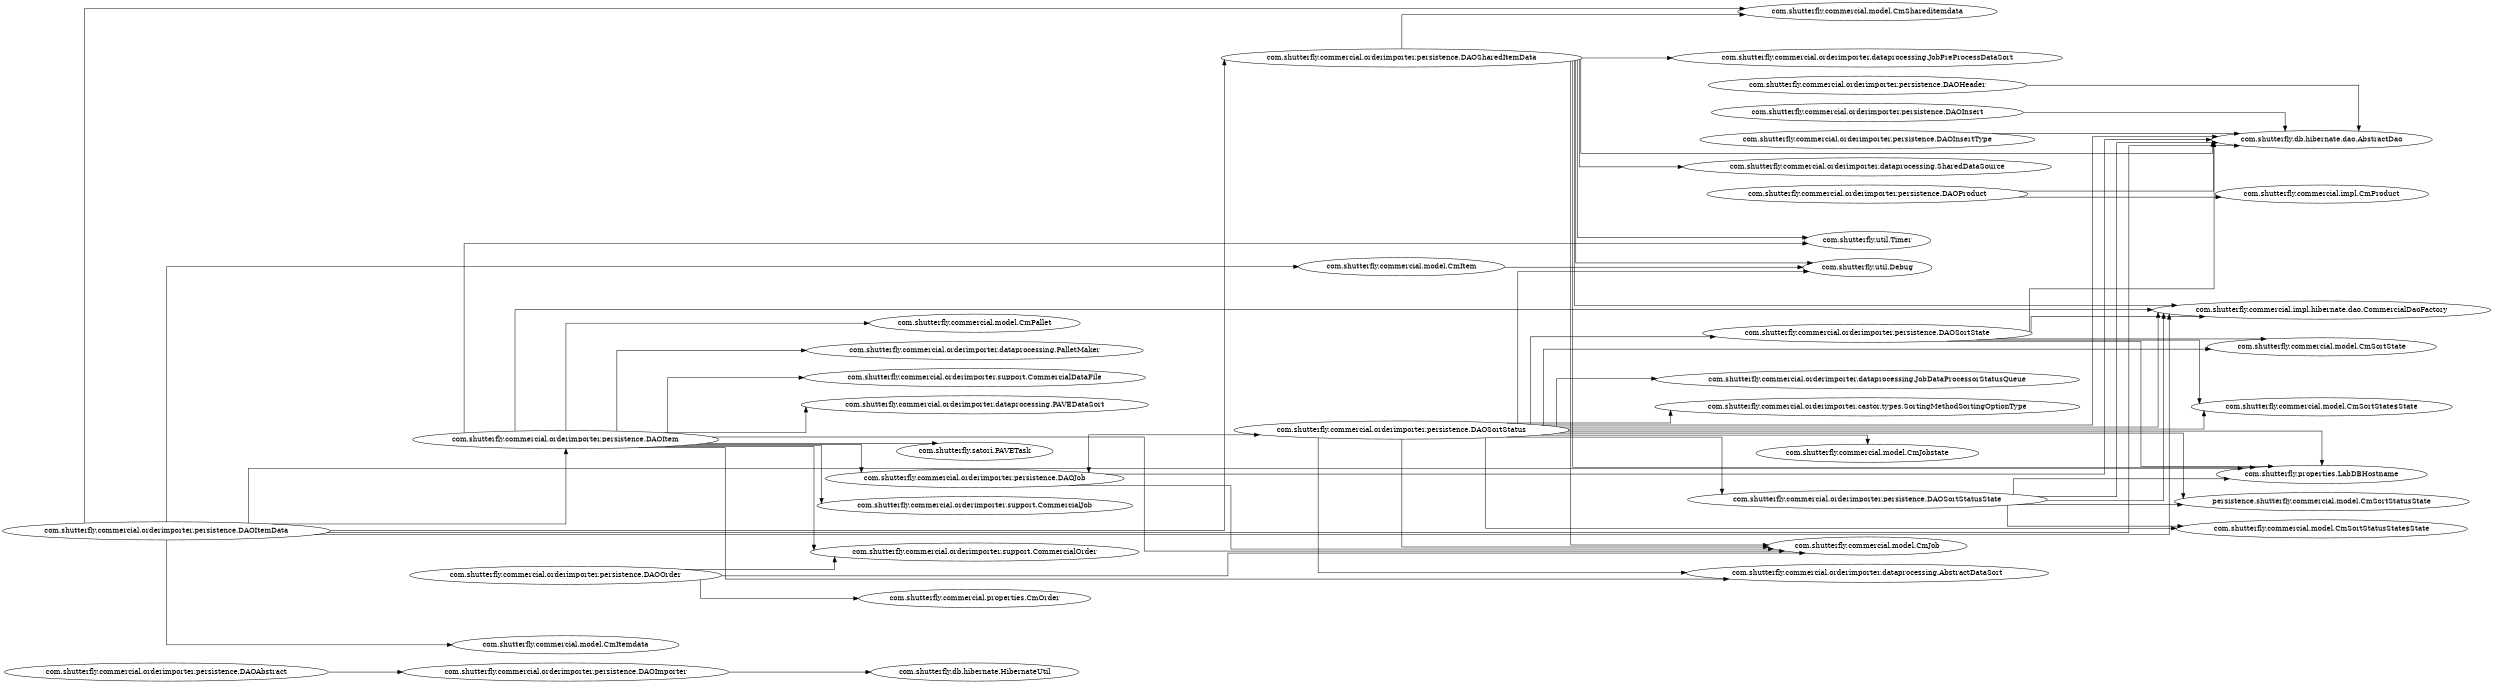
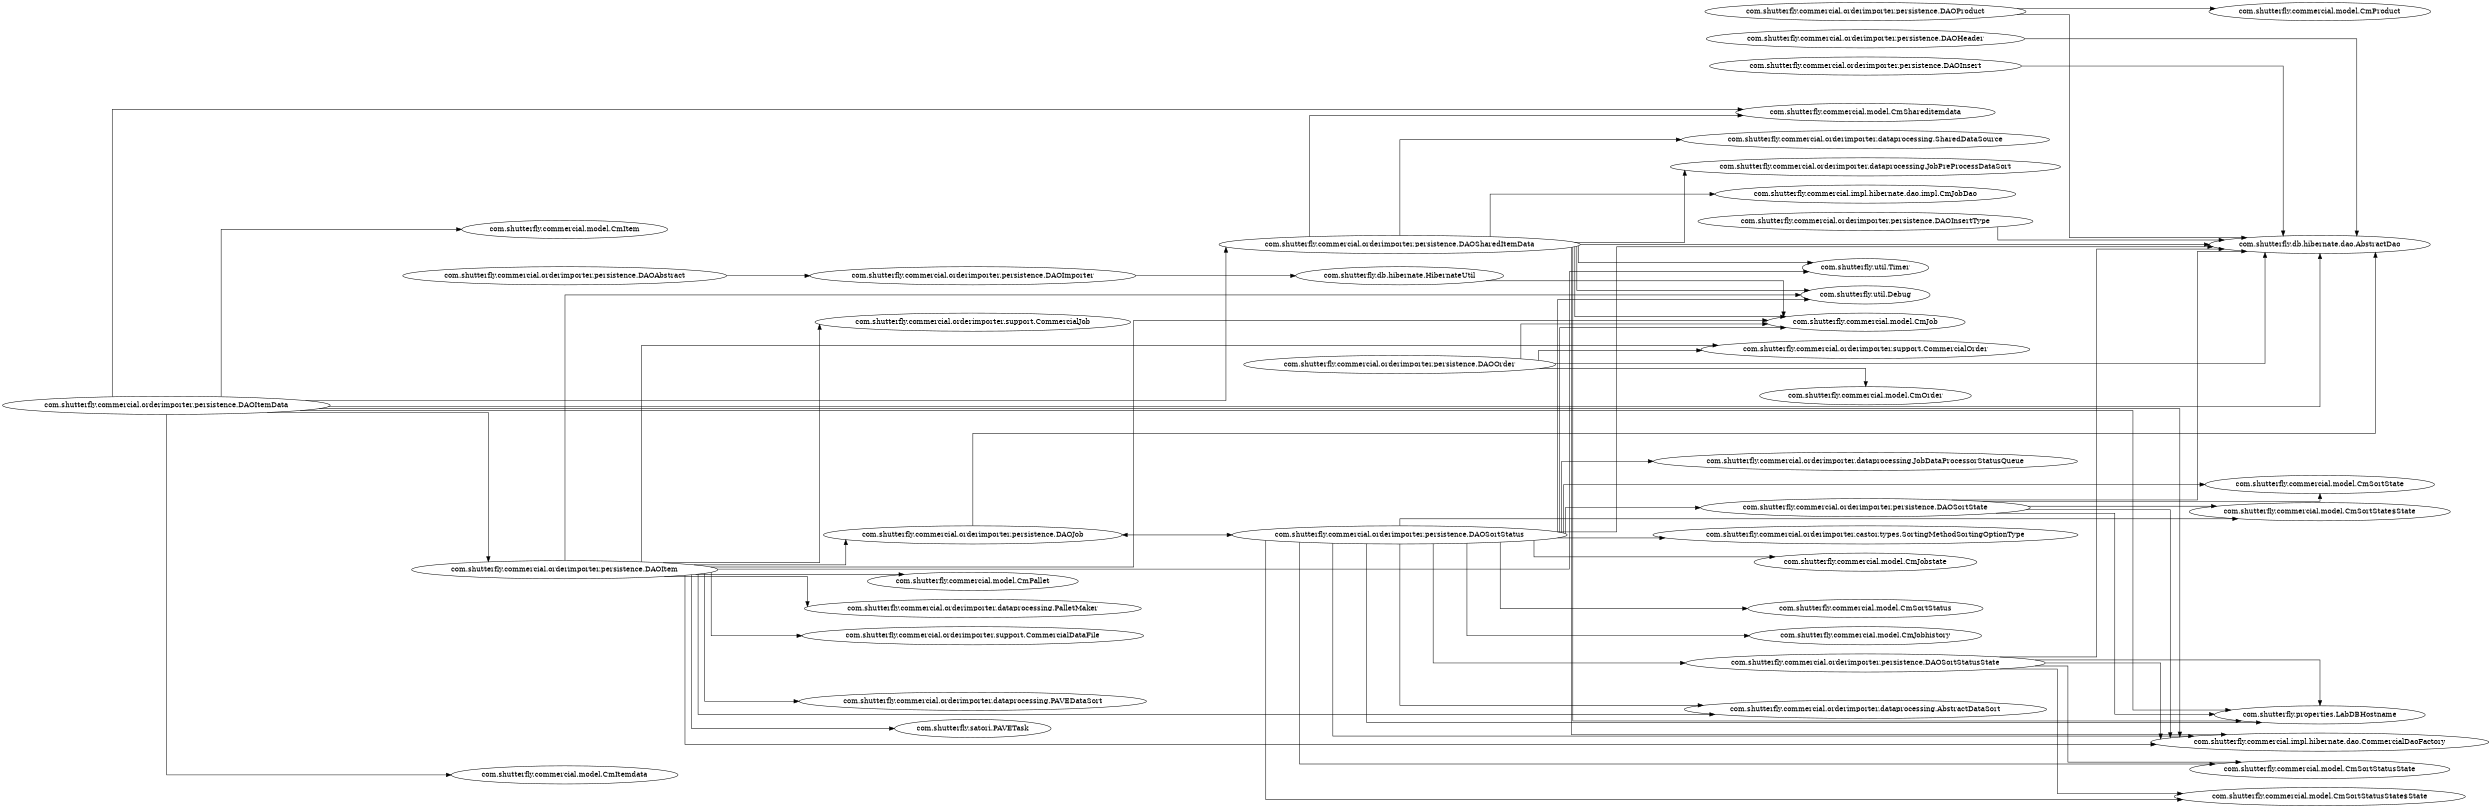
none -> (1865, 194)
(2322, 194) -> (2320, 12)
(1651, 267) -> (1048, 295)
none -> (1963, 364)
(2322, 502) -> (2320, 769)
(1231, 514) -> (1650, 281)
(975, 598) -> (1865, 396)
none -> (1865, 609)
none -> (1865, 636)
